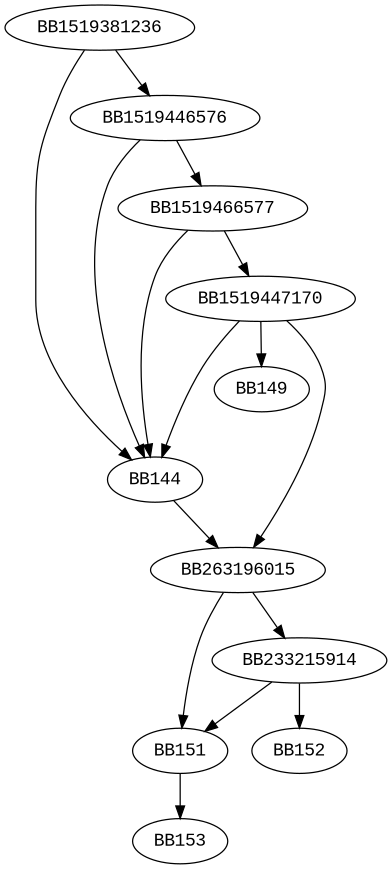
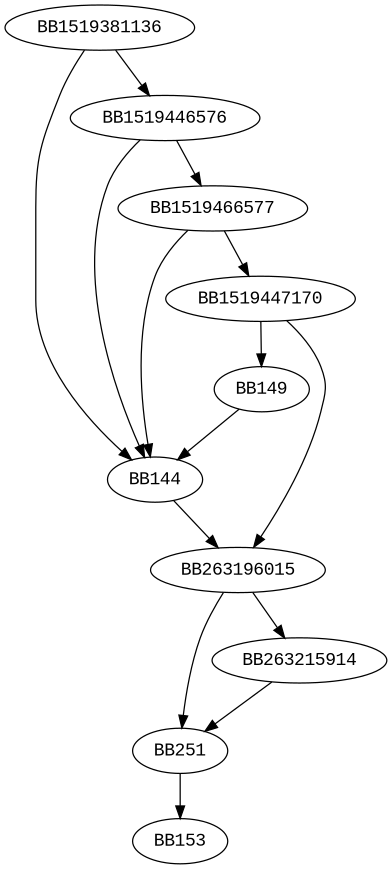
(100, 28) -> (100, 28)
(196, 379) -> (213, 430)
(299, 660) -> (299, 660)
(180, 751) -> (180, 751)
(299, 751) -> none
